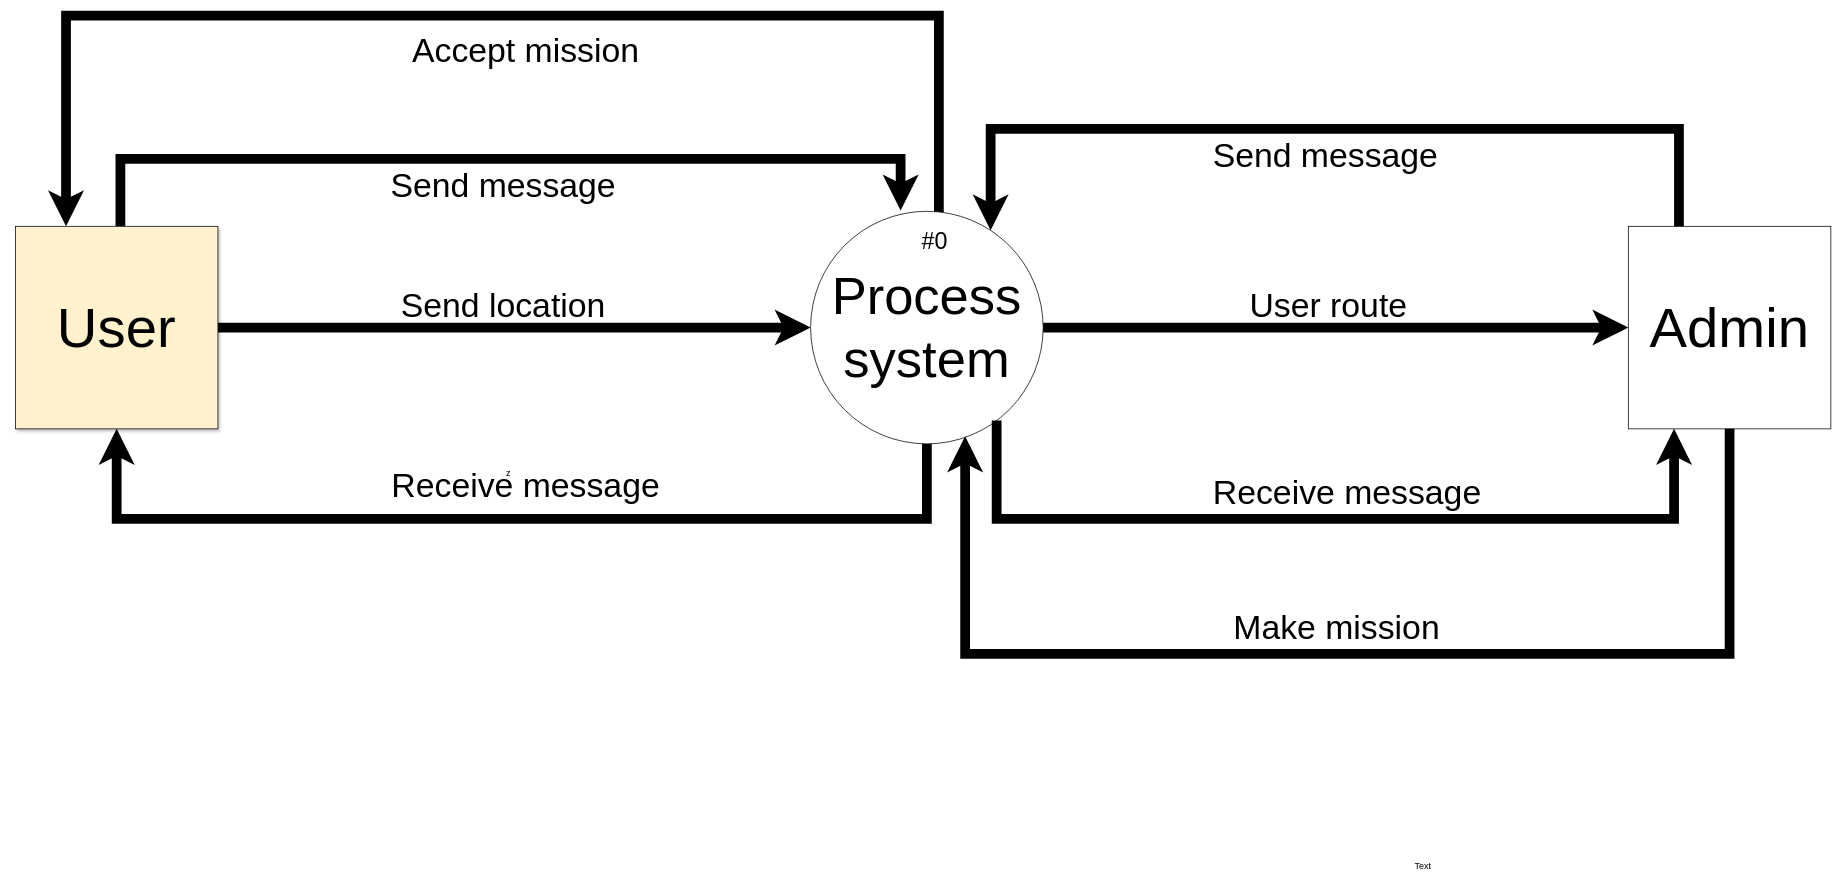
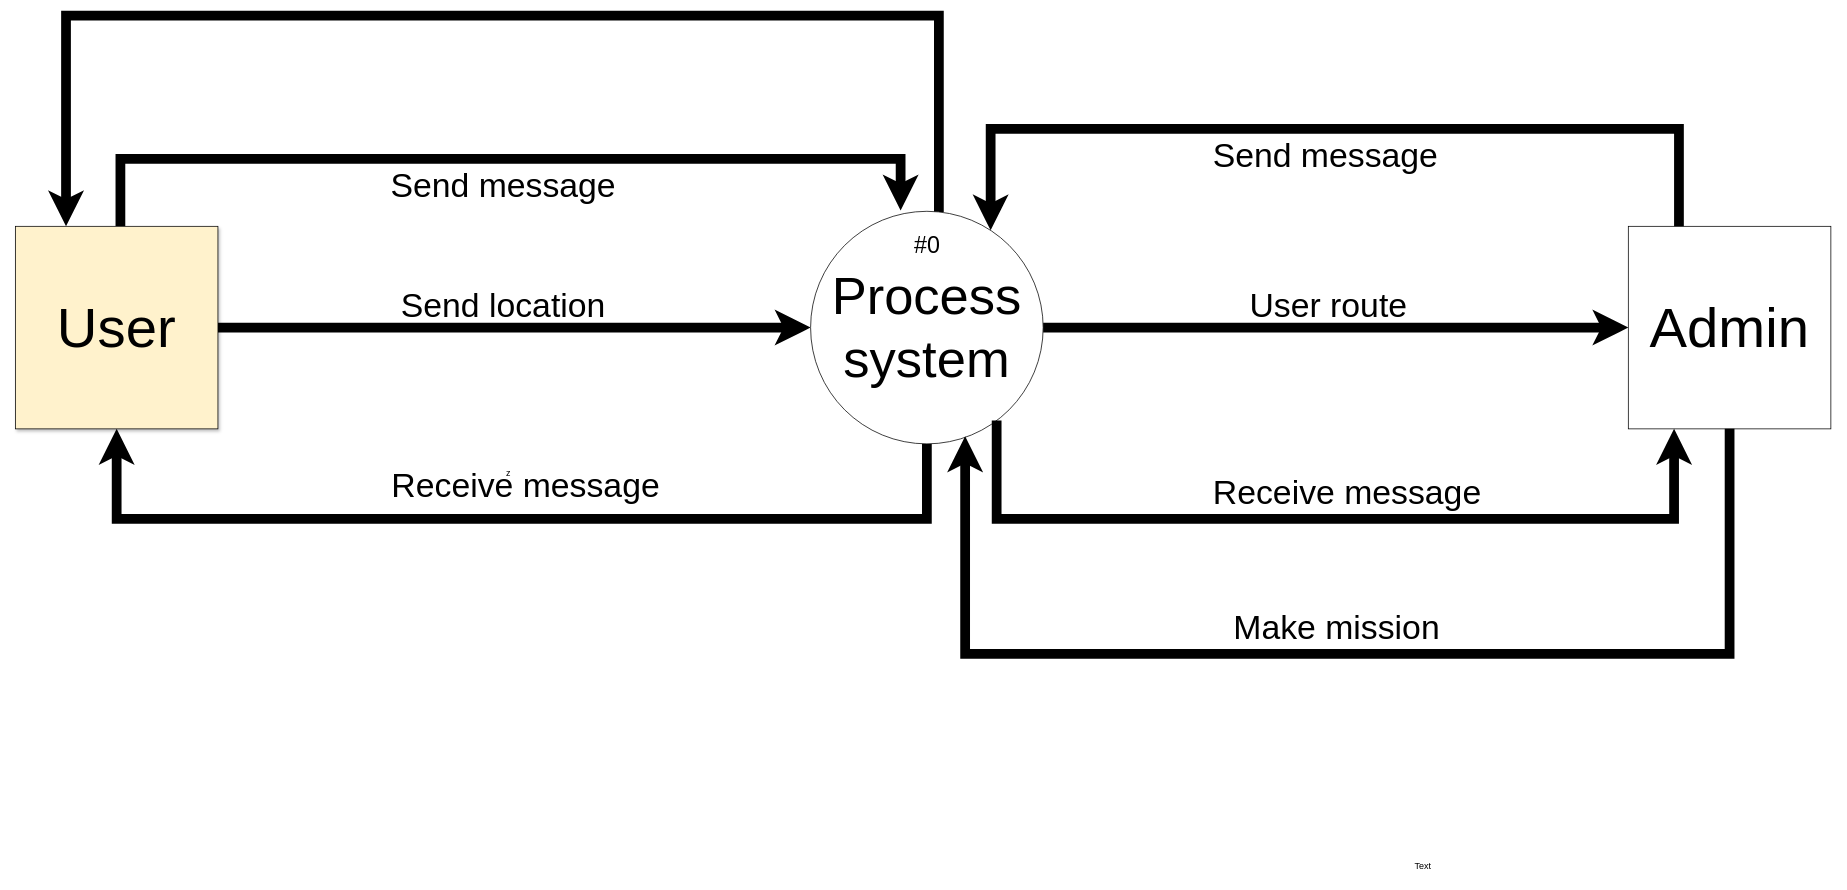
(525, 50) -> none
(934, 241) -> (927, 245)
